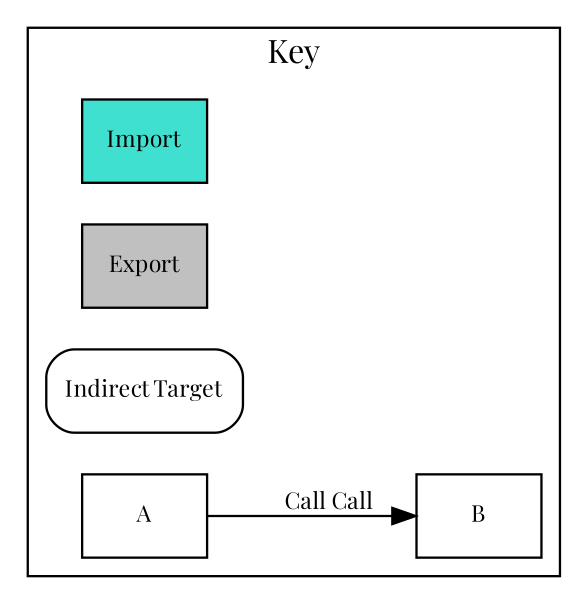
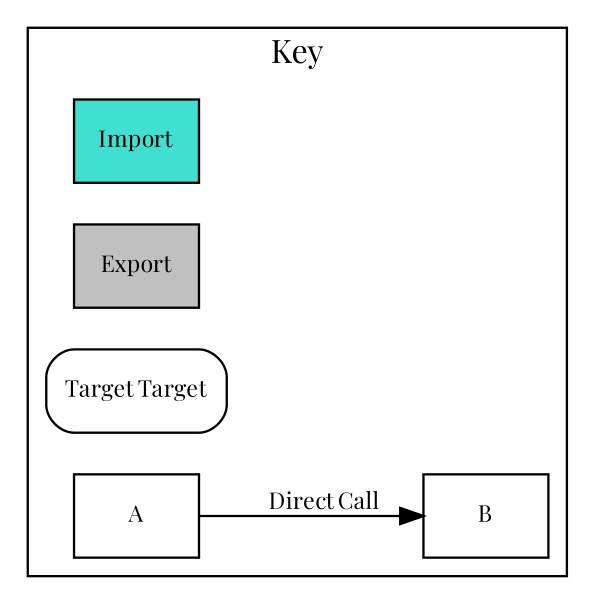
(145, 391) -> (137, 391)
(330, 503) -> (325, 503)
